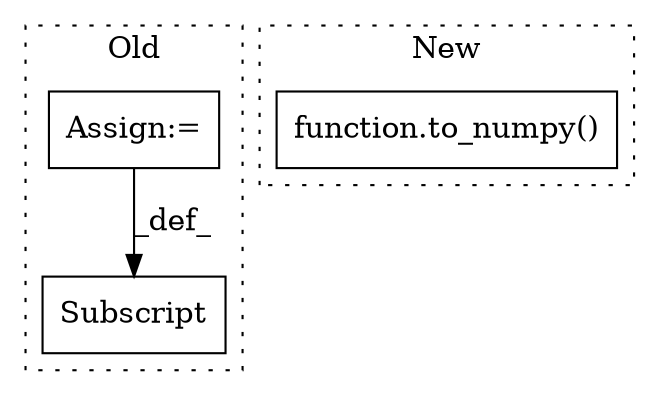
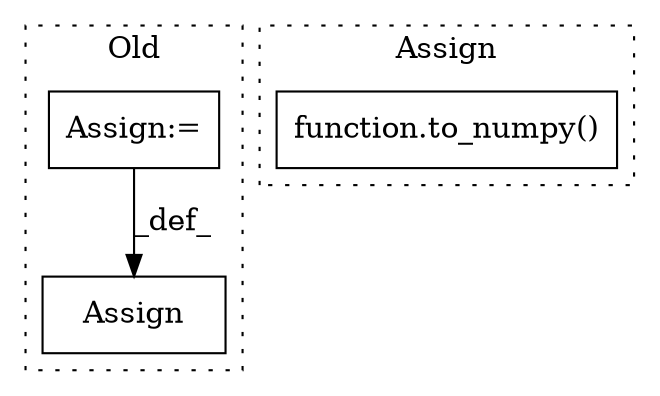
(447, 50) -> (447, 50)
(134, 315) -> (134, 315)
